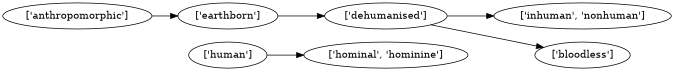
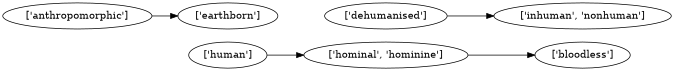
(298, 16) -> none
(484, 35) -> (498, 55)
